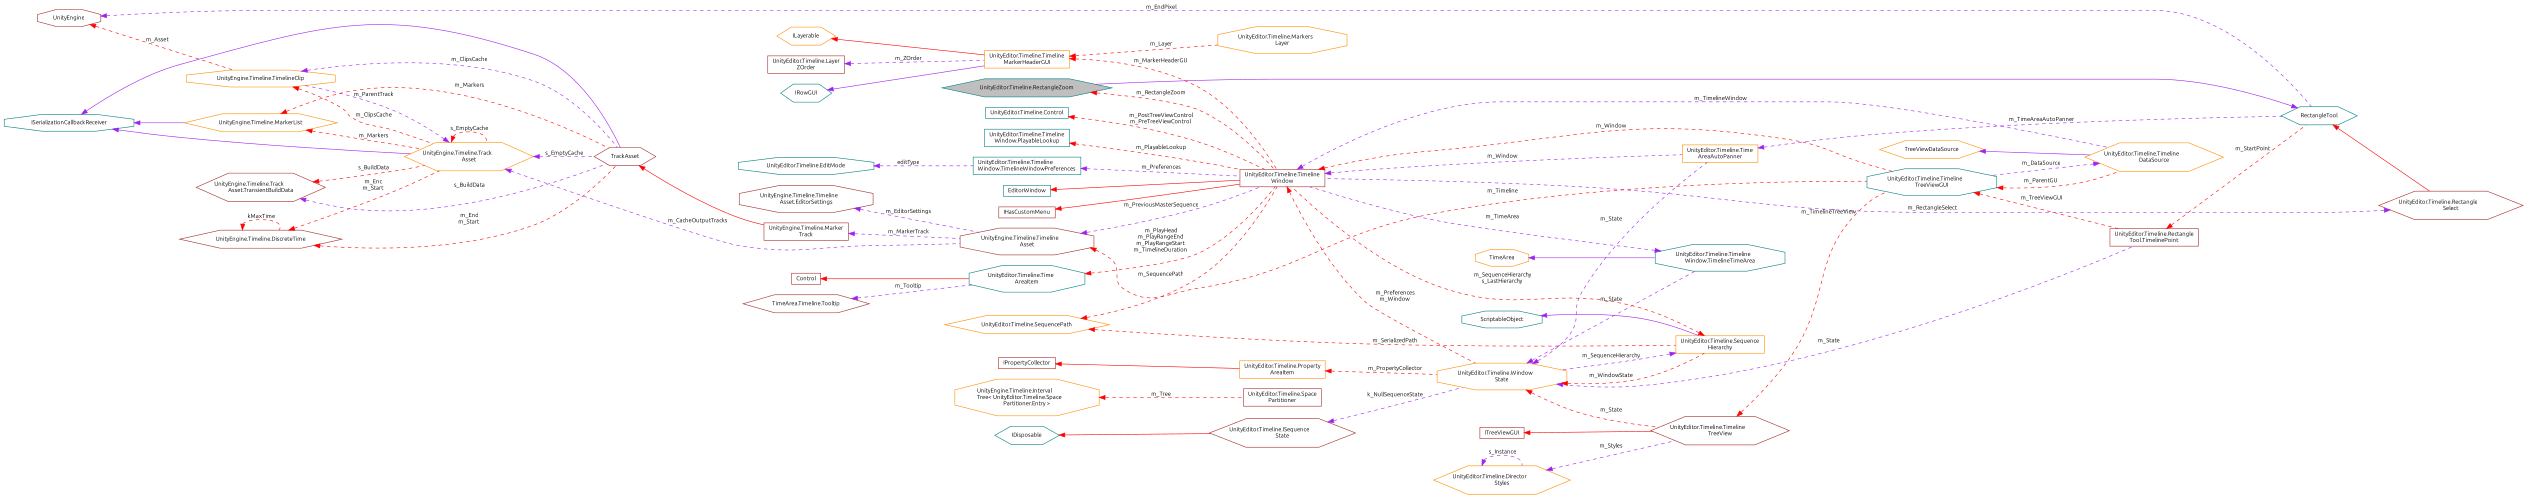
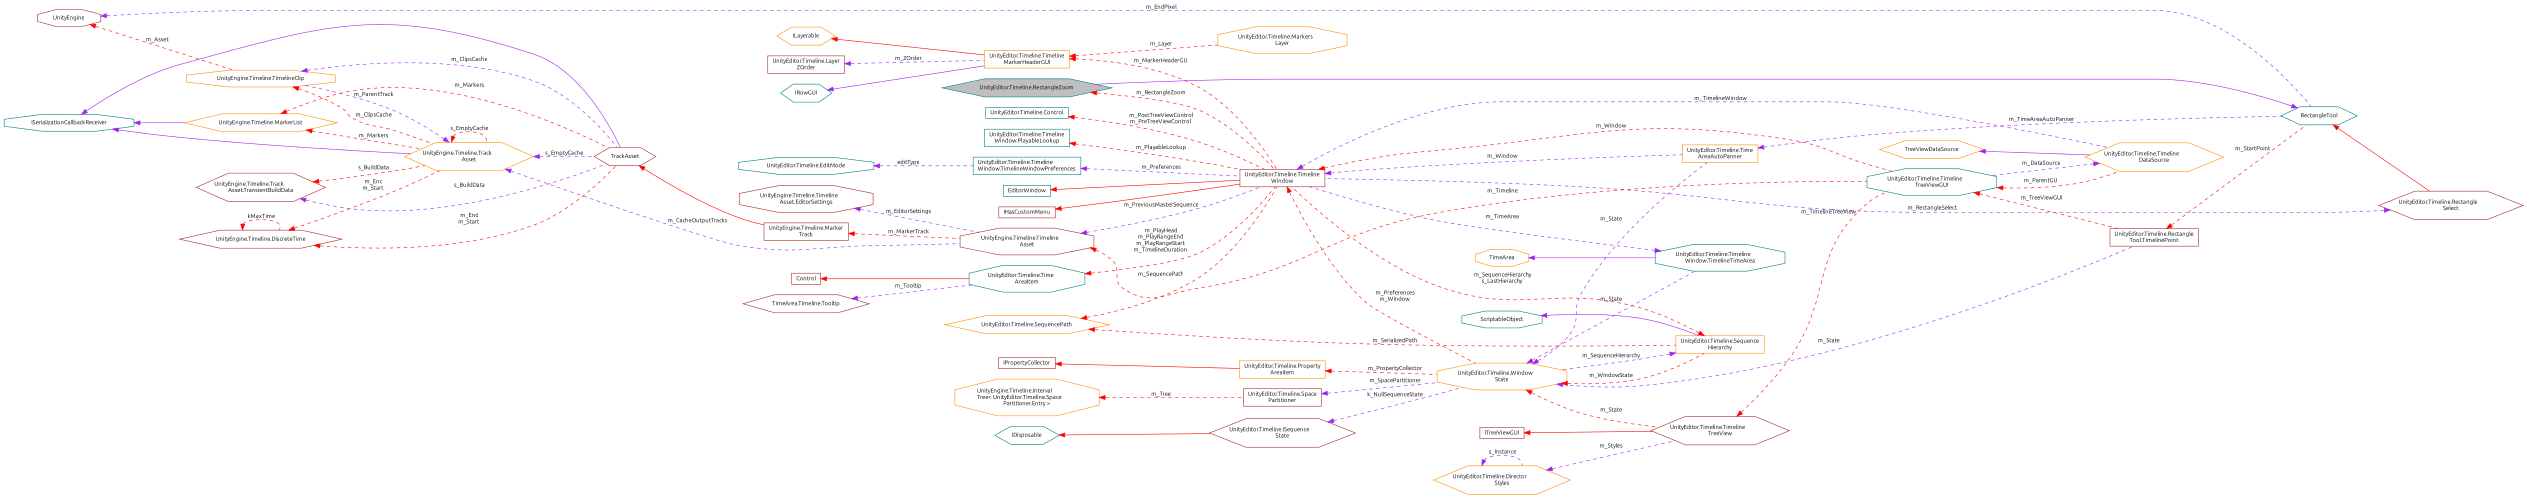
(907, 236) -> (907, 236)
none -> (1383, 388)
